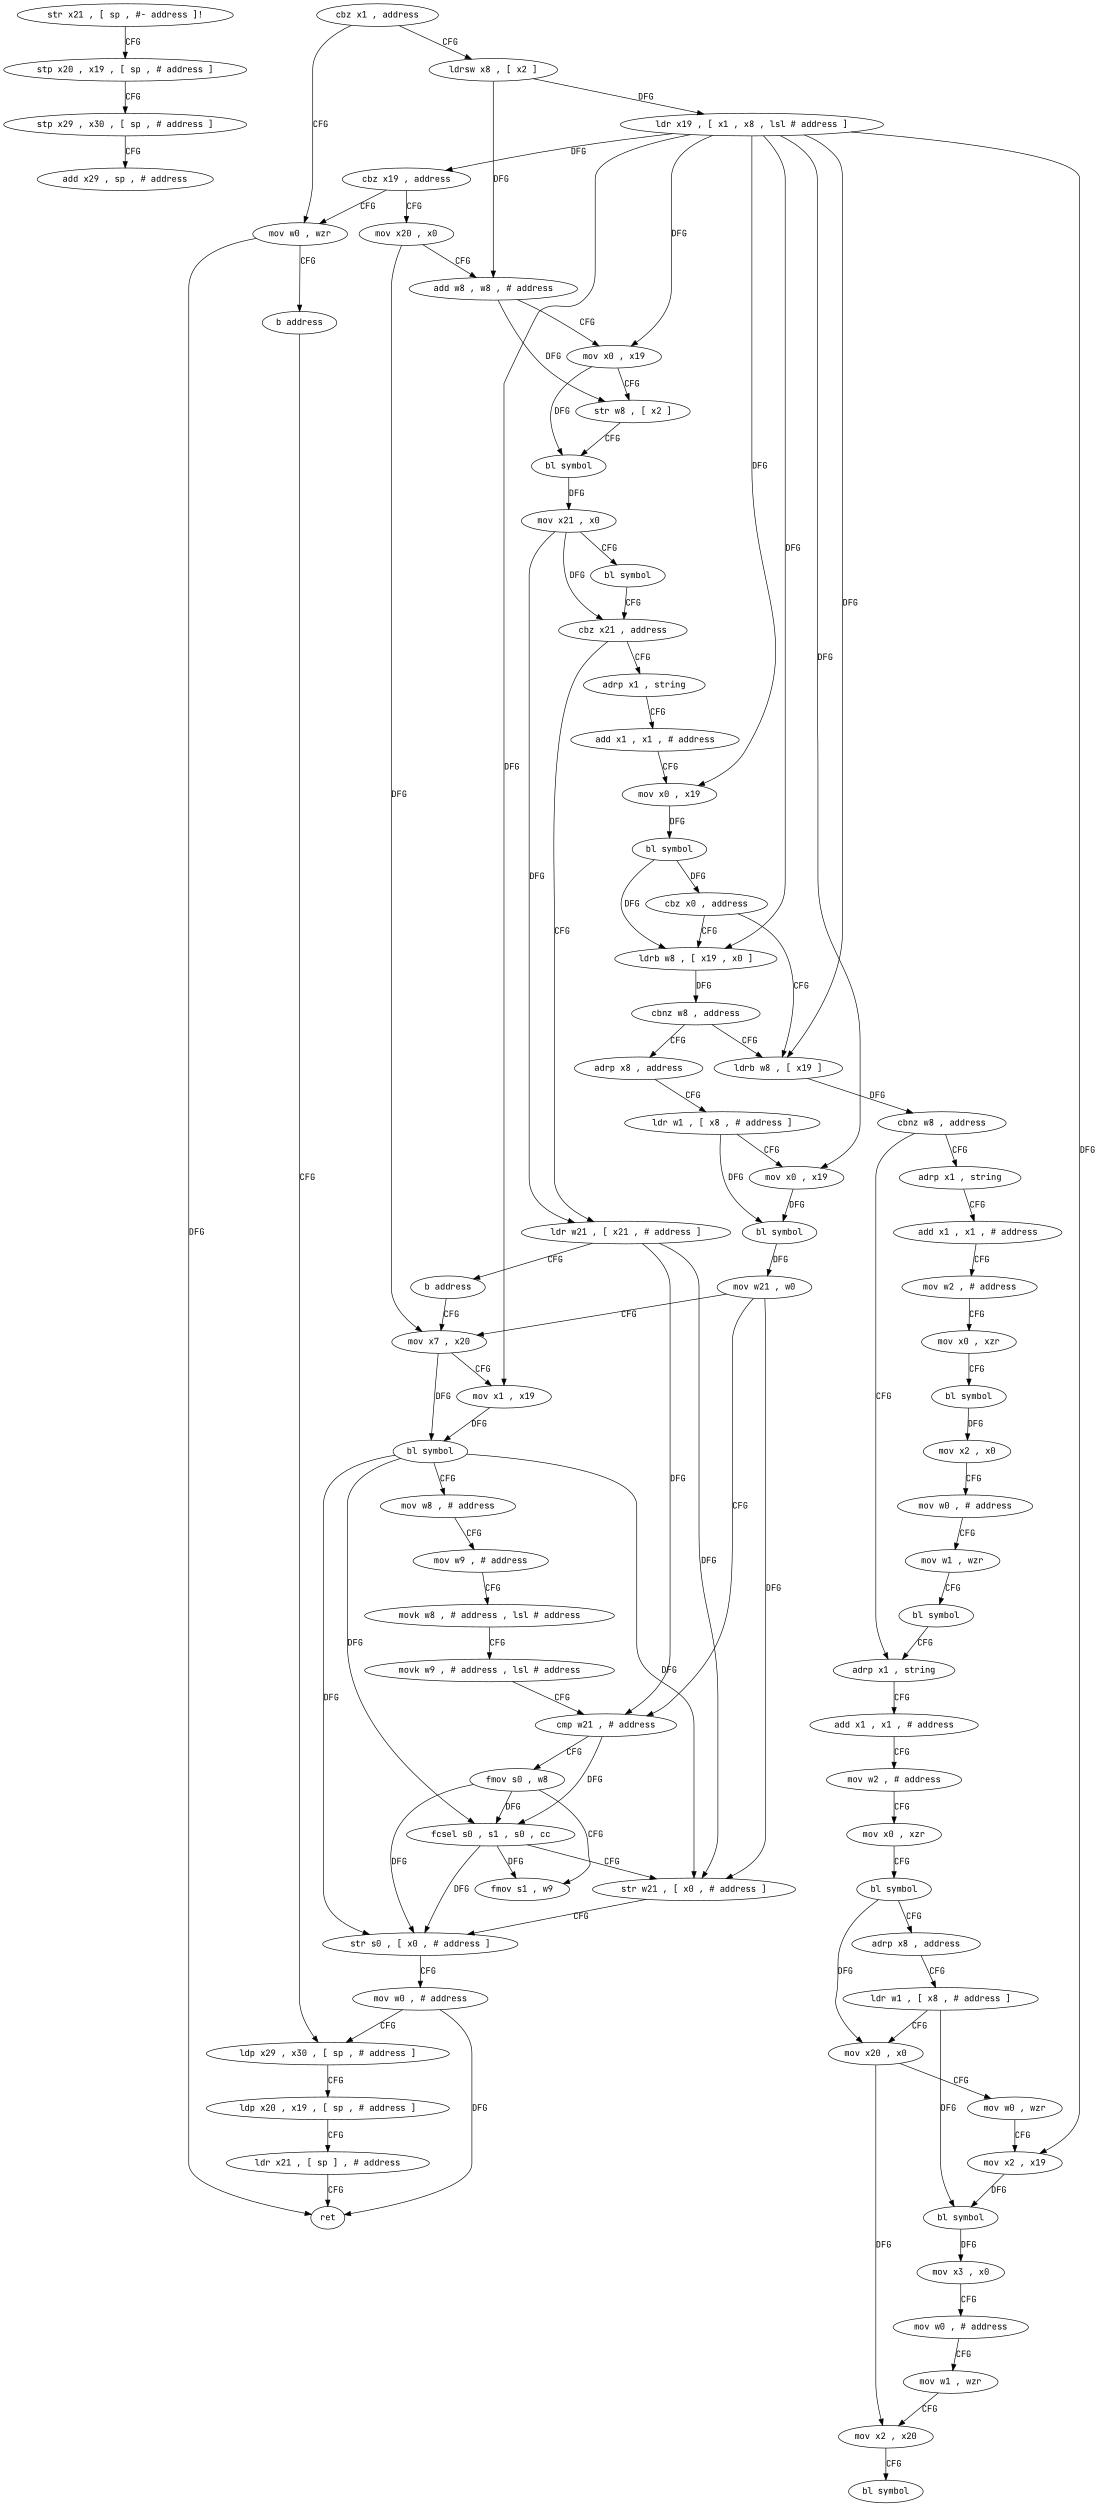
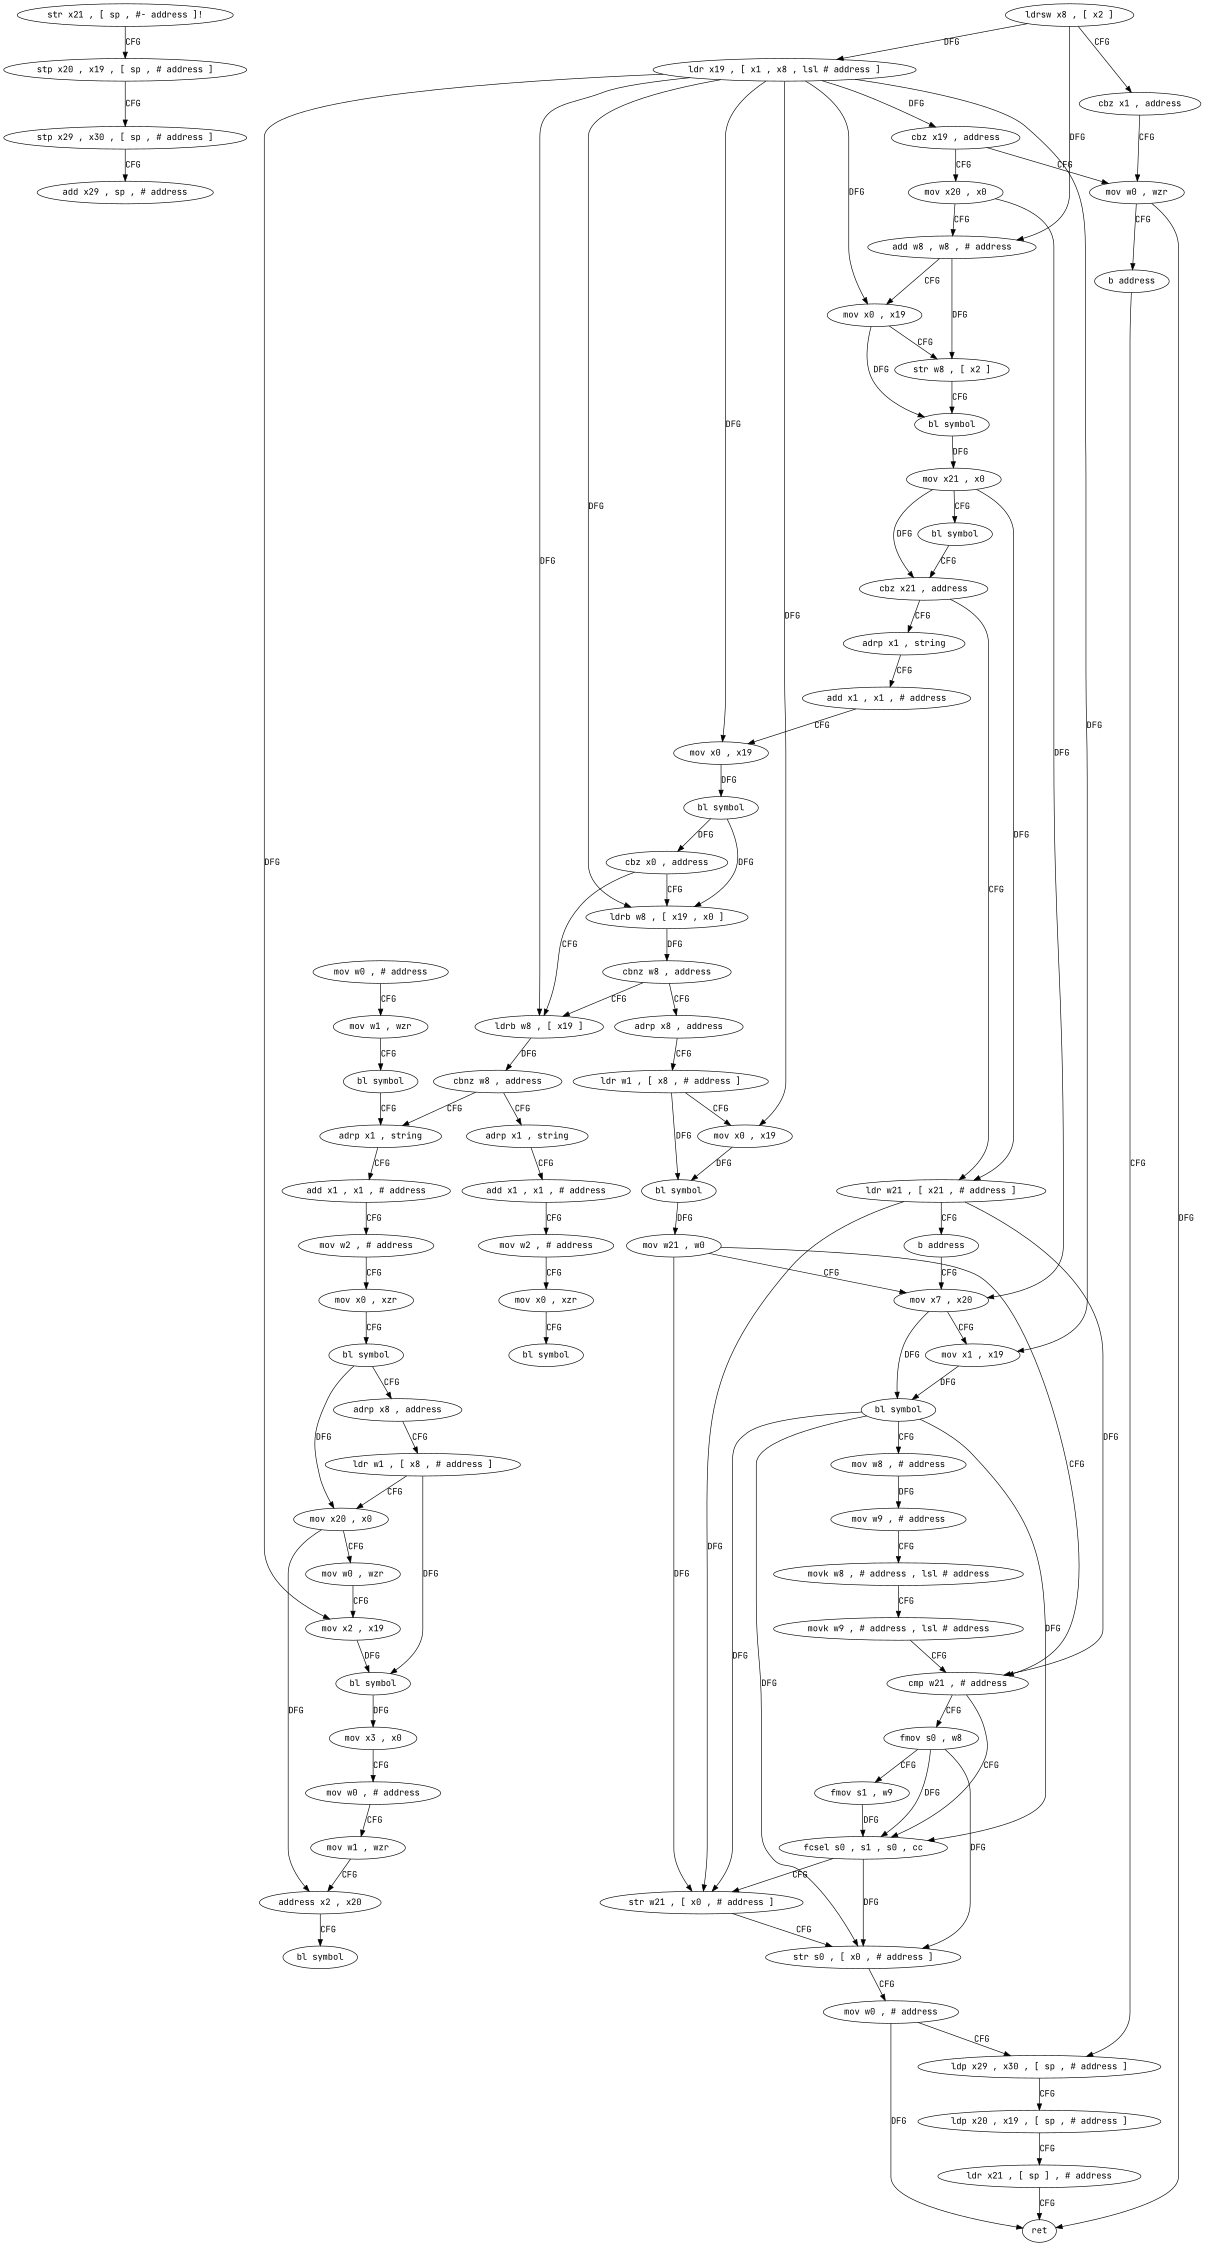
(432, 41) -> (1103, 57)
(967, 1451) -> none
(474, 1534) -> (906, 1492)
(595, 1780) -> (991, 1766)
(505, 1859) -> (863, 1817)
(886, 2437) -> (320, 1903)
